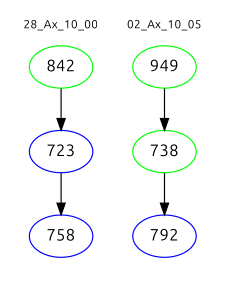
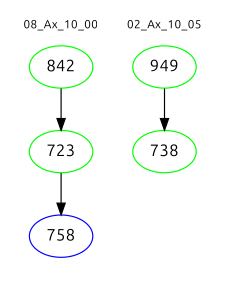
(61, 25) -> (61, 25)
(61, 152) -> (61, 152)
(164, 236) -> none
